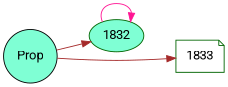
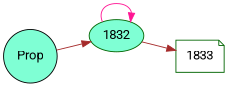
(112, 60) -> (154, 45)
